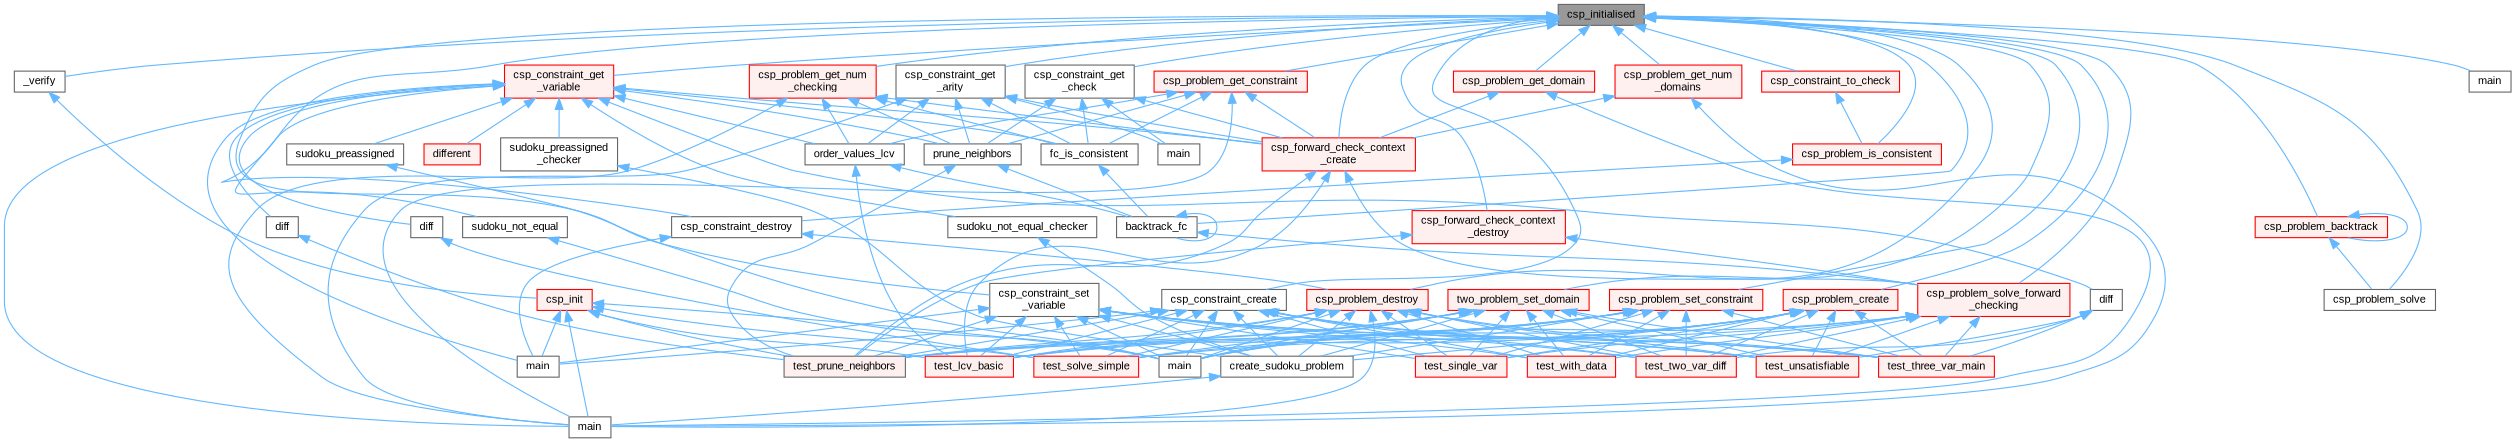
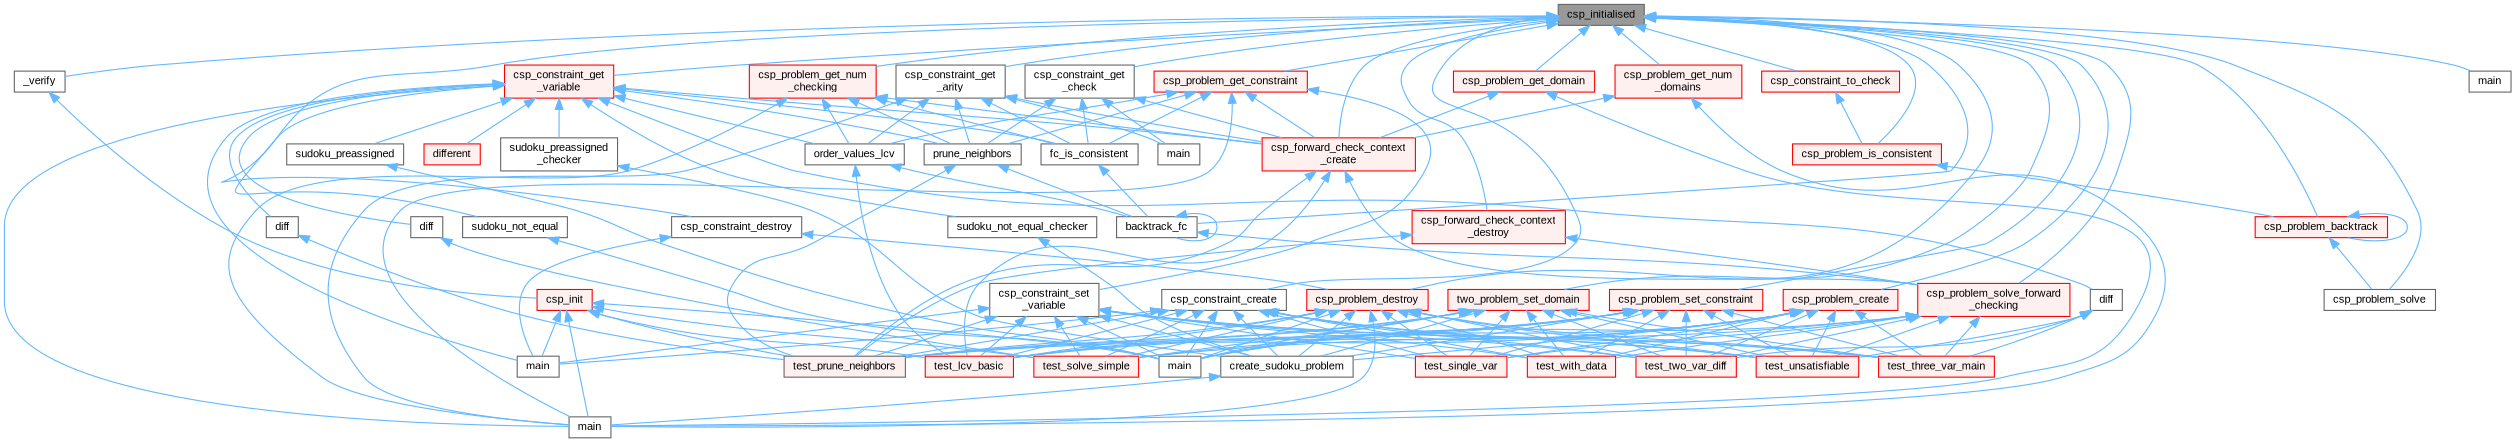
(318, 64) -> (1348, 229)
(1267, 190) -> (2119, 191)
none -> (1752, 336)
